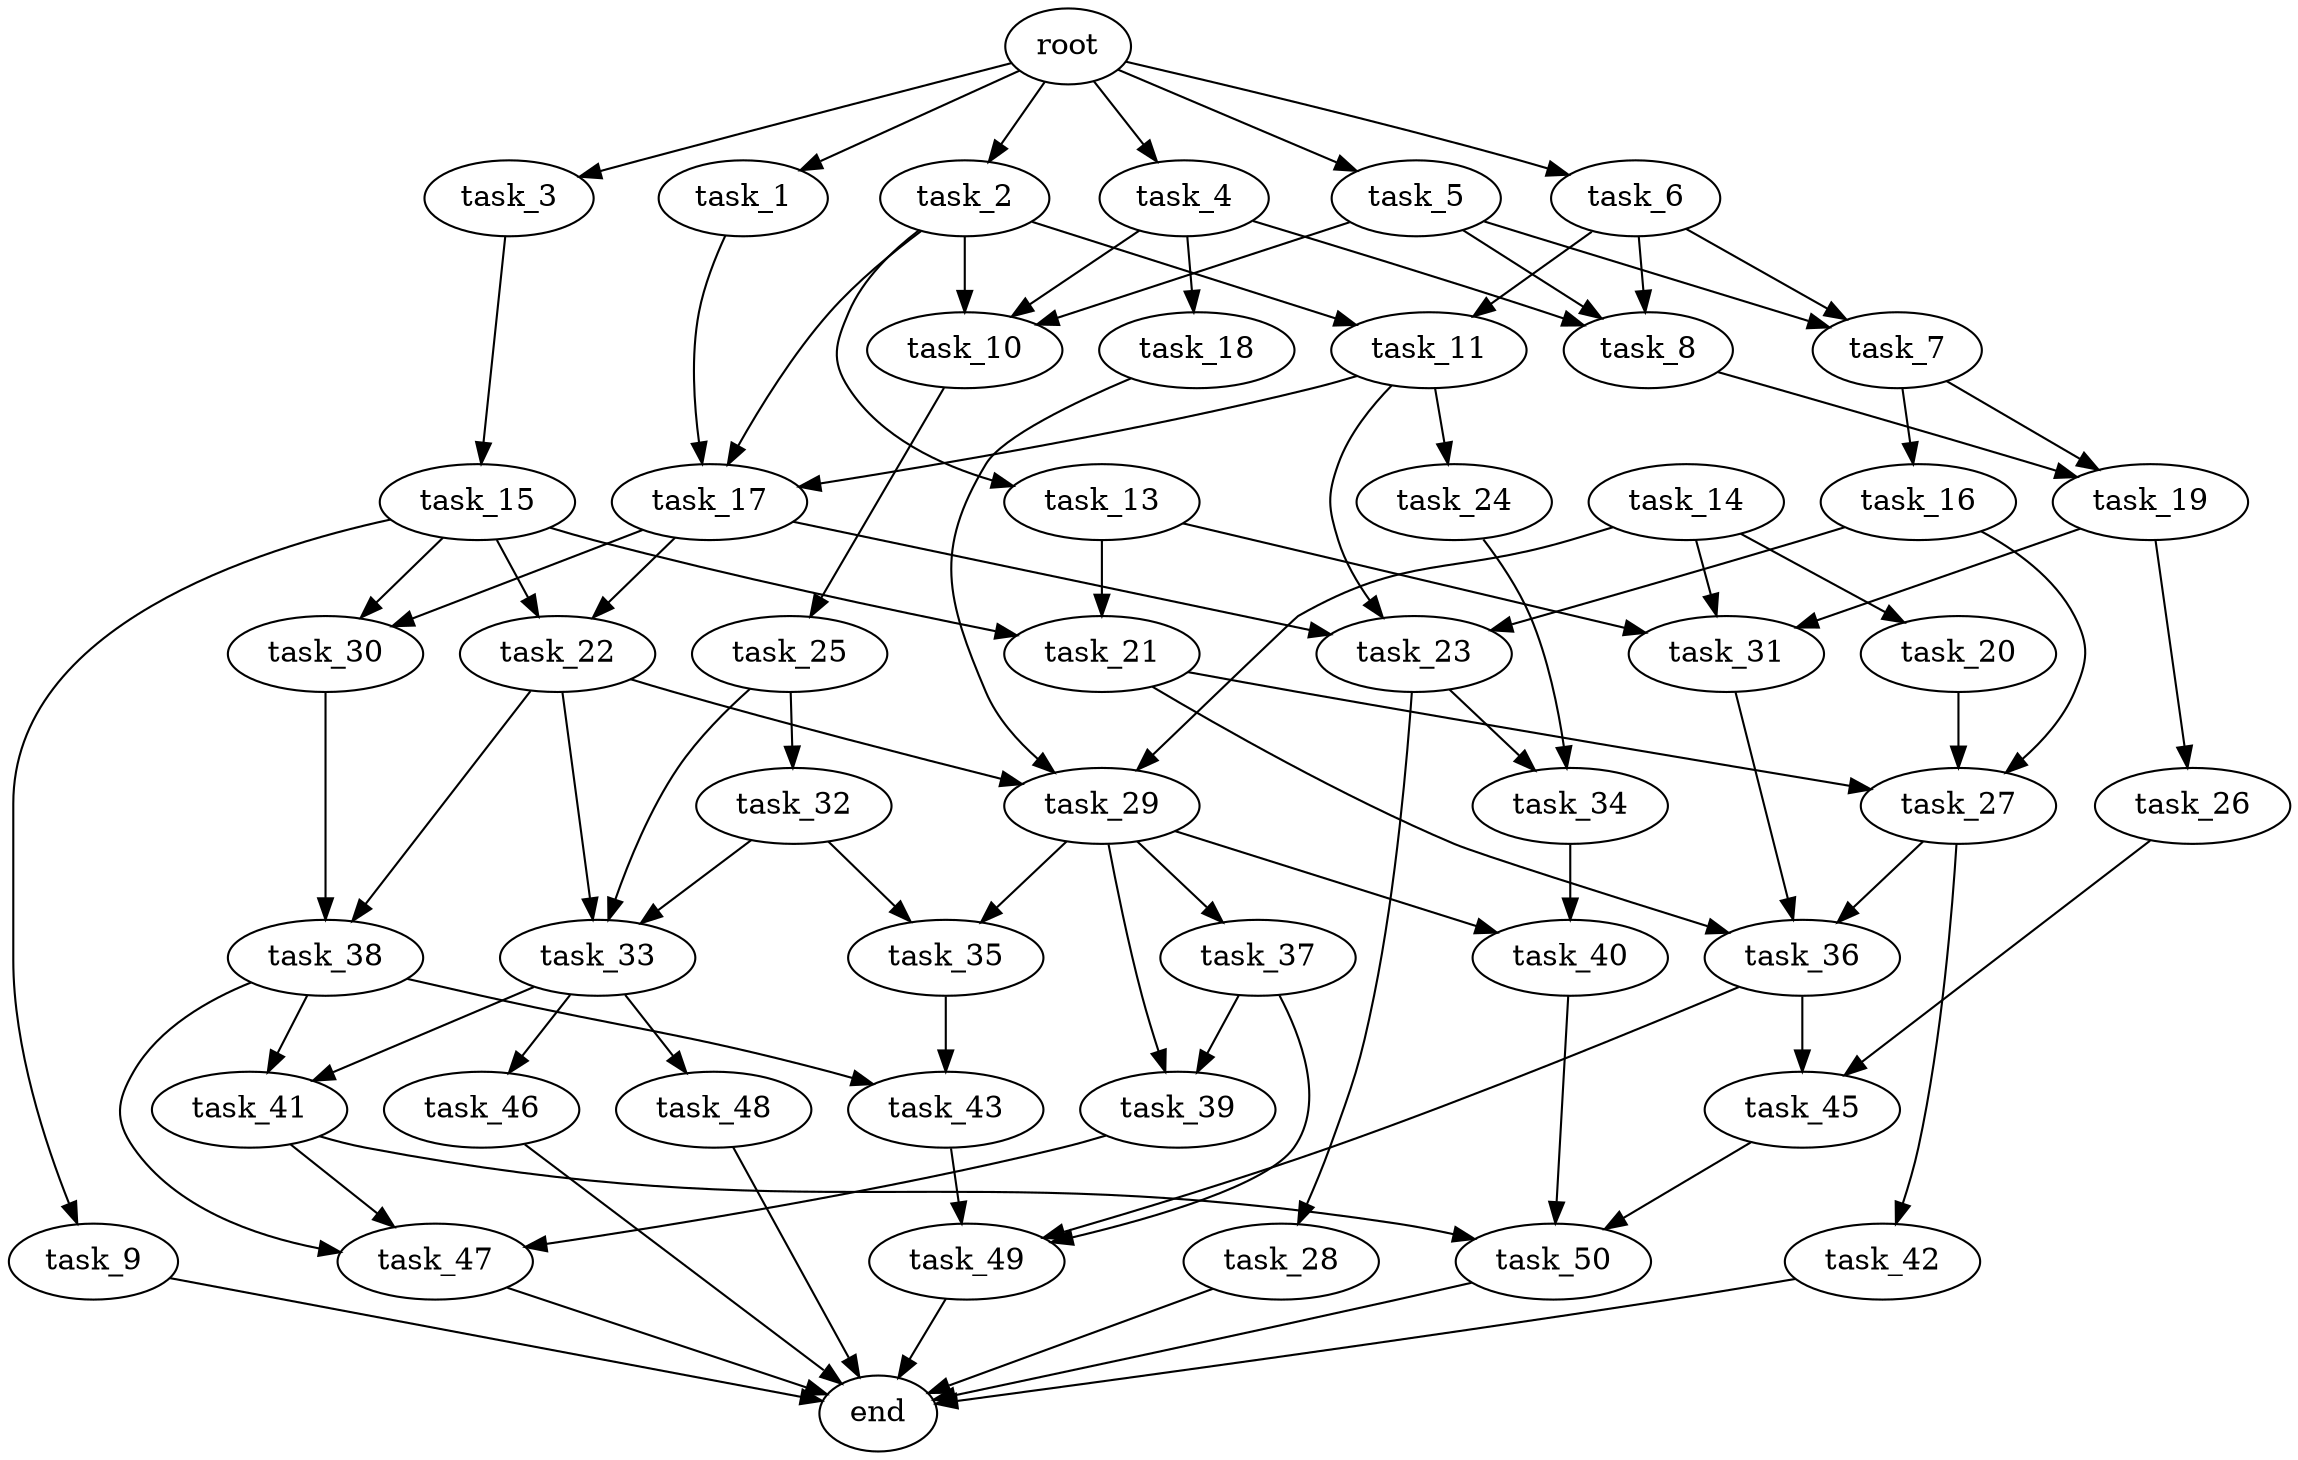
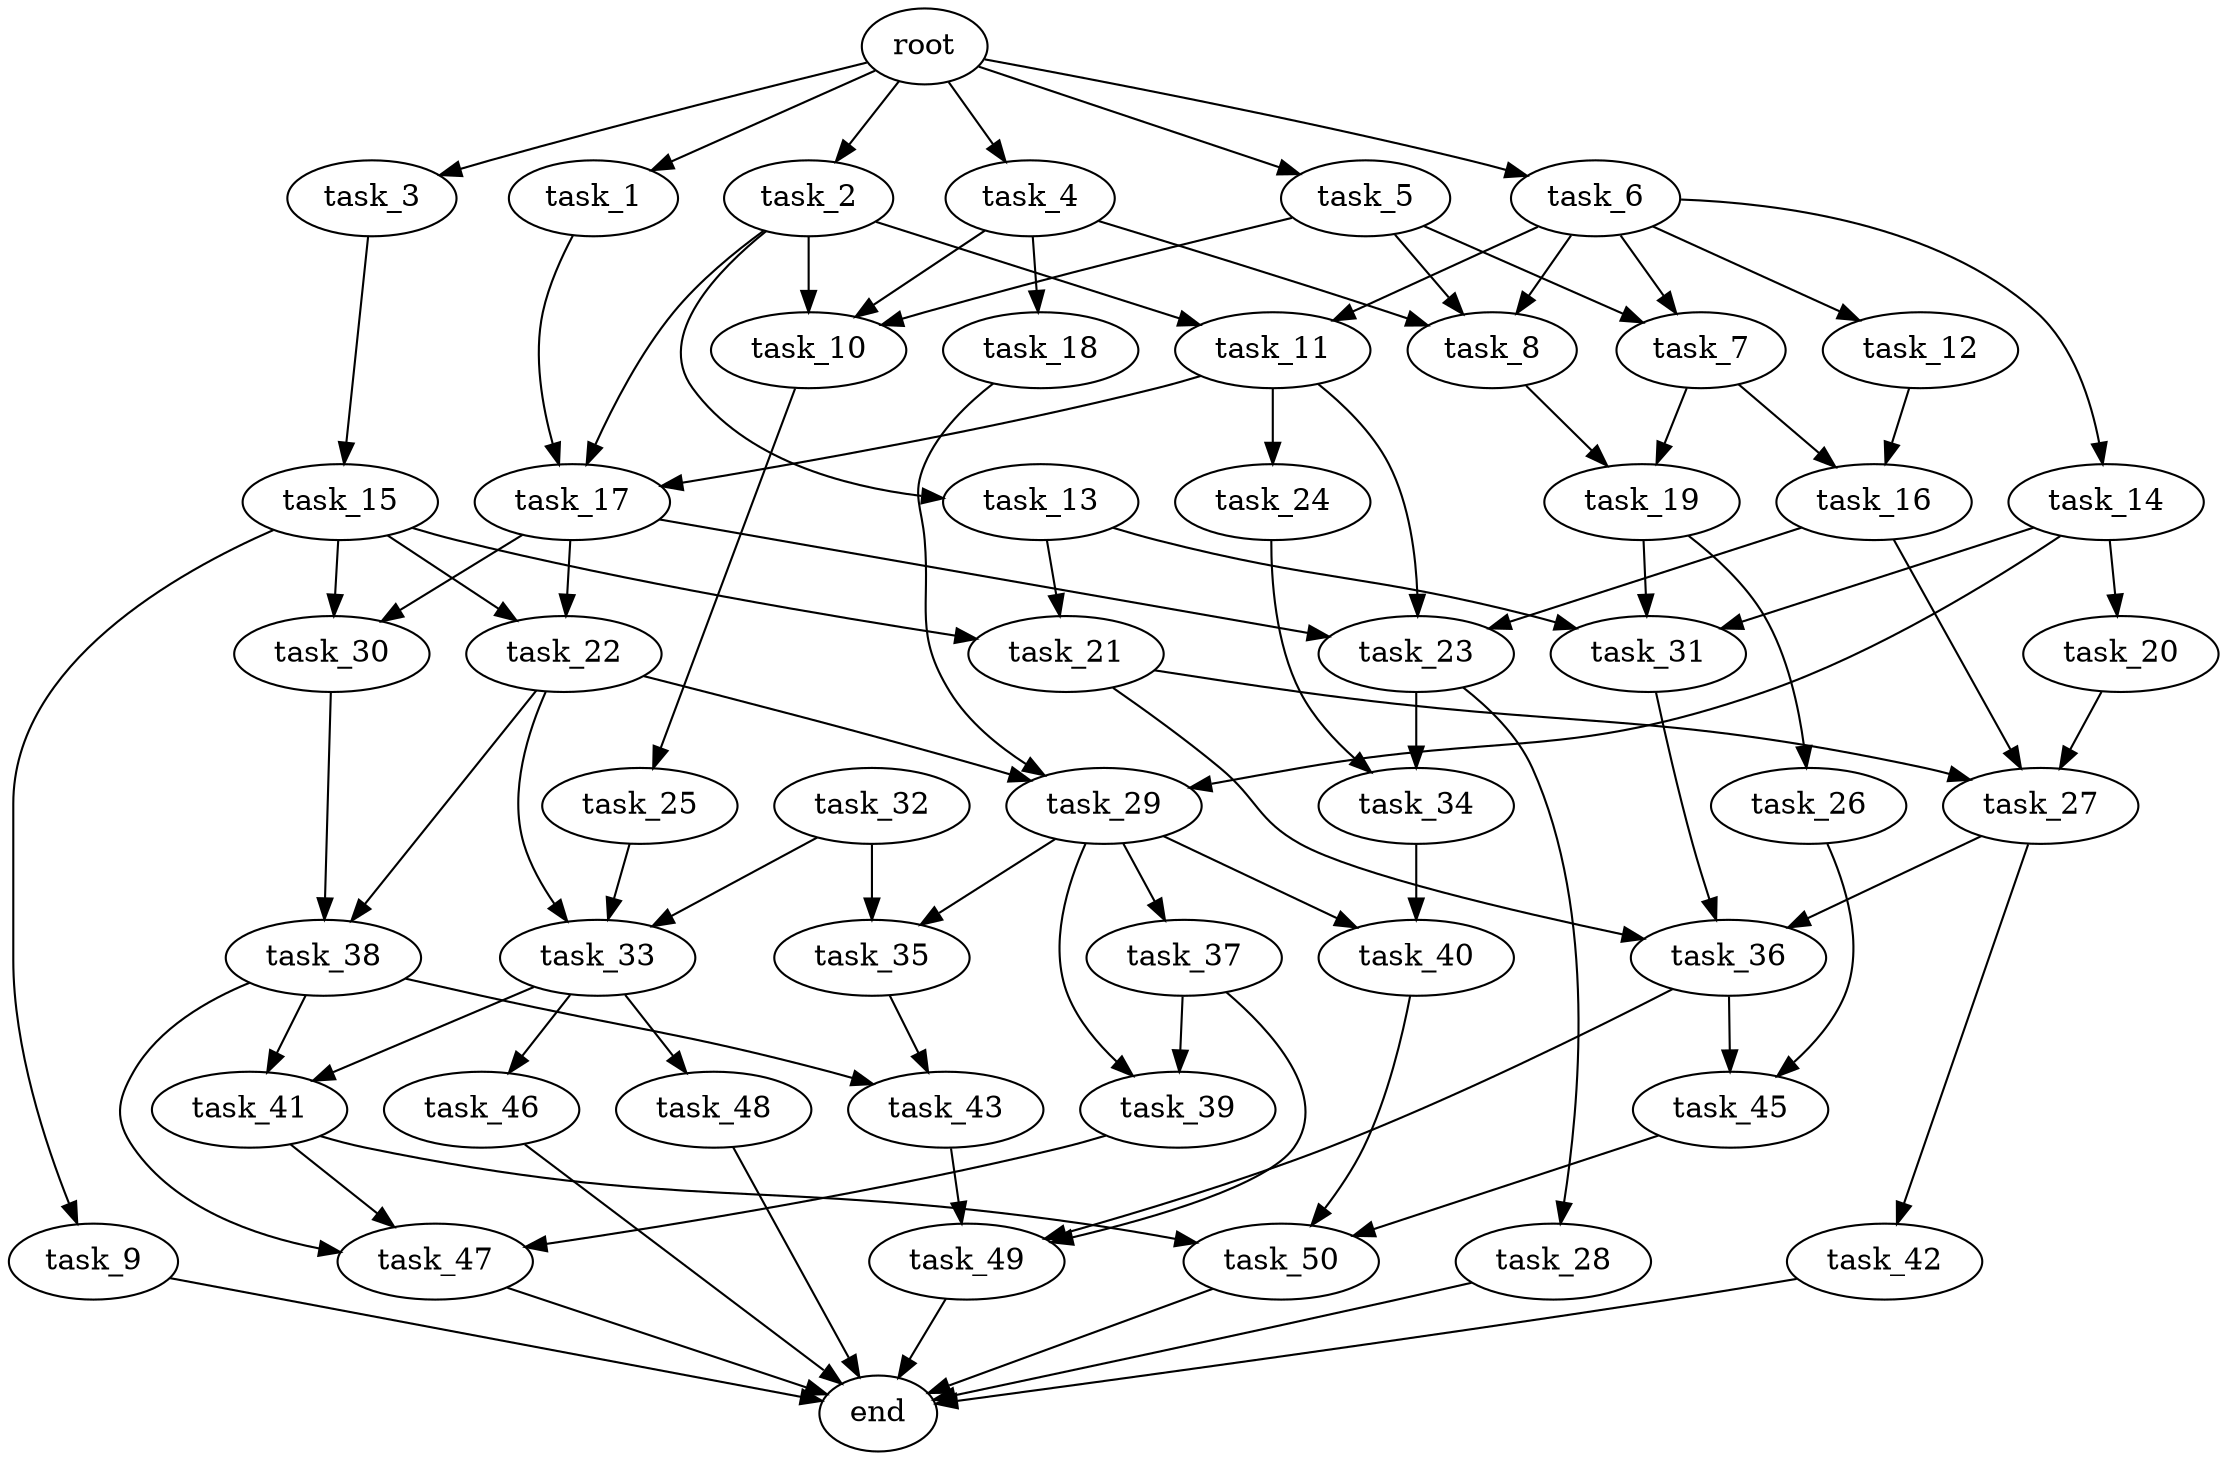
none -> (1938, 252)
none -> (1920, 350)
(791, 710) -> none
